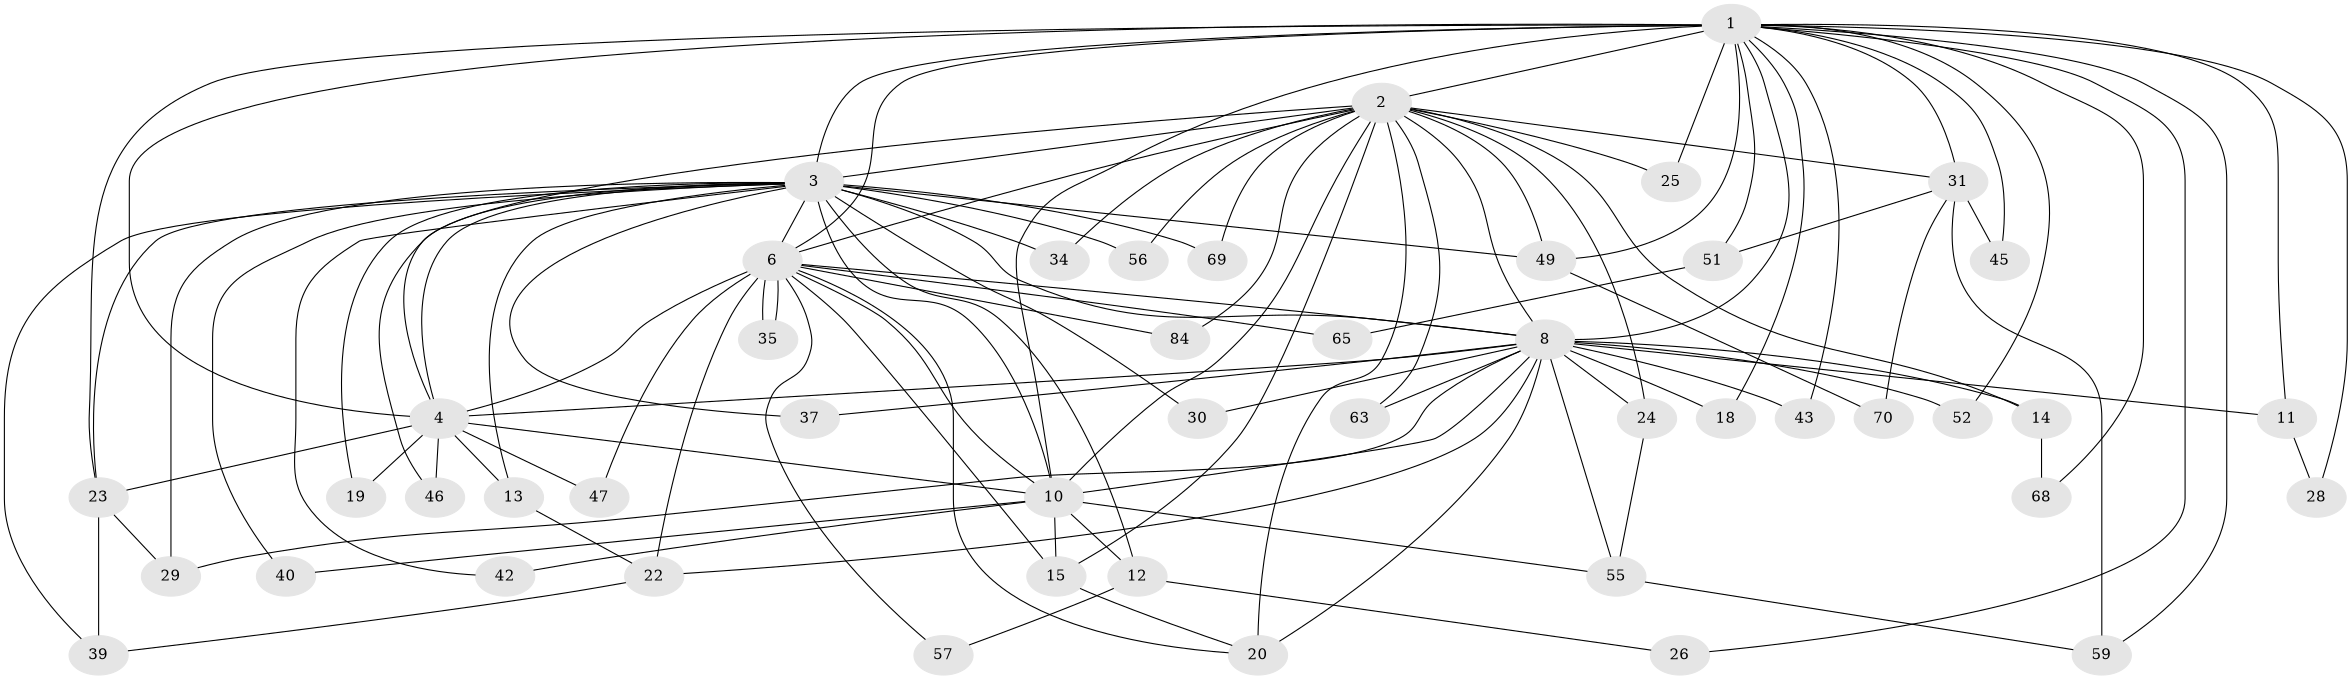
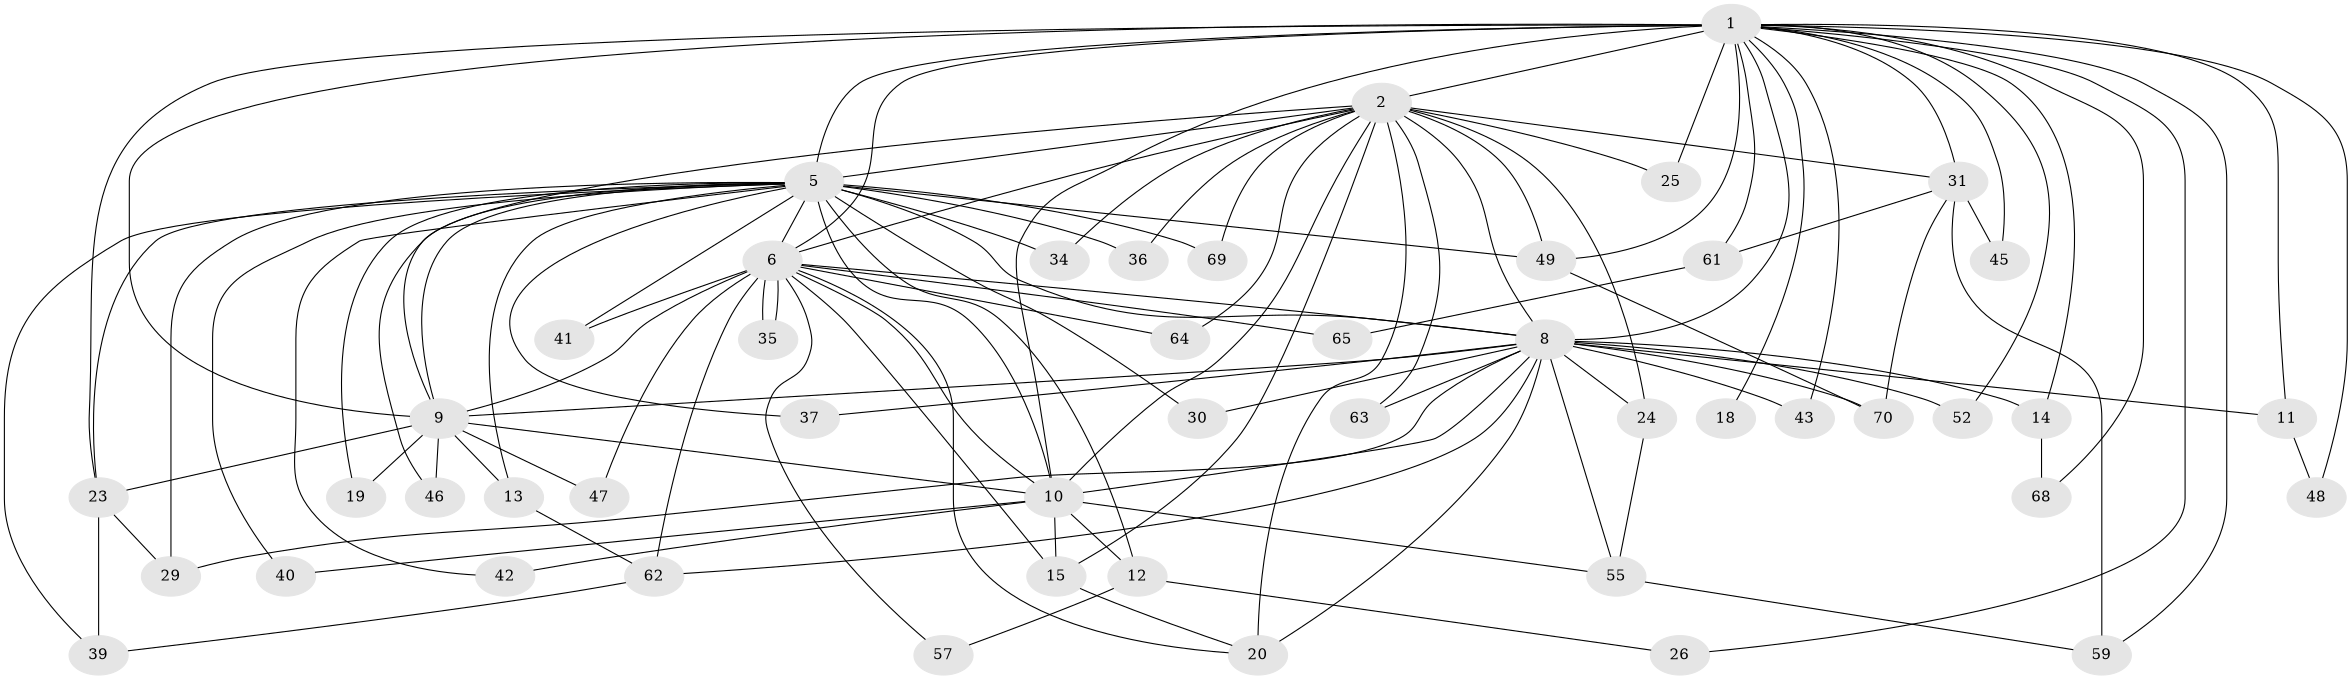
(814, 182) -> (814, 182)
(1139, 261) -> (1139, 261)
(1713, 261) -> (1713, 261)
(1692, 292) -> (2039, 112)
none -> (564, 340)
(1180, 340) -> (1180, 340)
(1630, 375) -> (1719, 367)
(439, 419) -> (439, 419)
(2317, 498) -> (2317, 498)
(654, 576) -> (654, 576)
